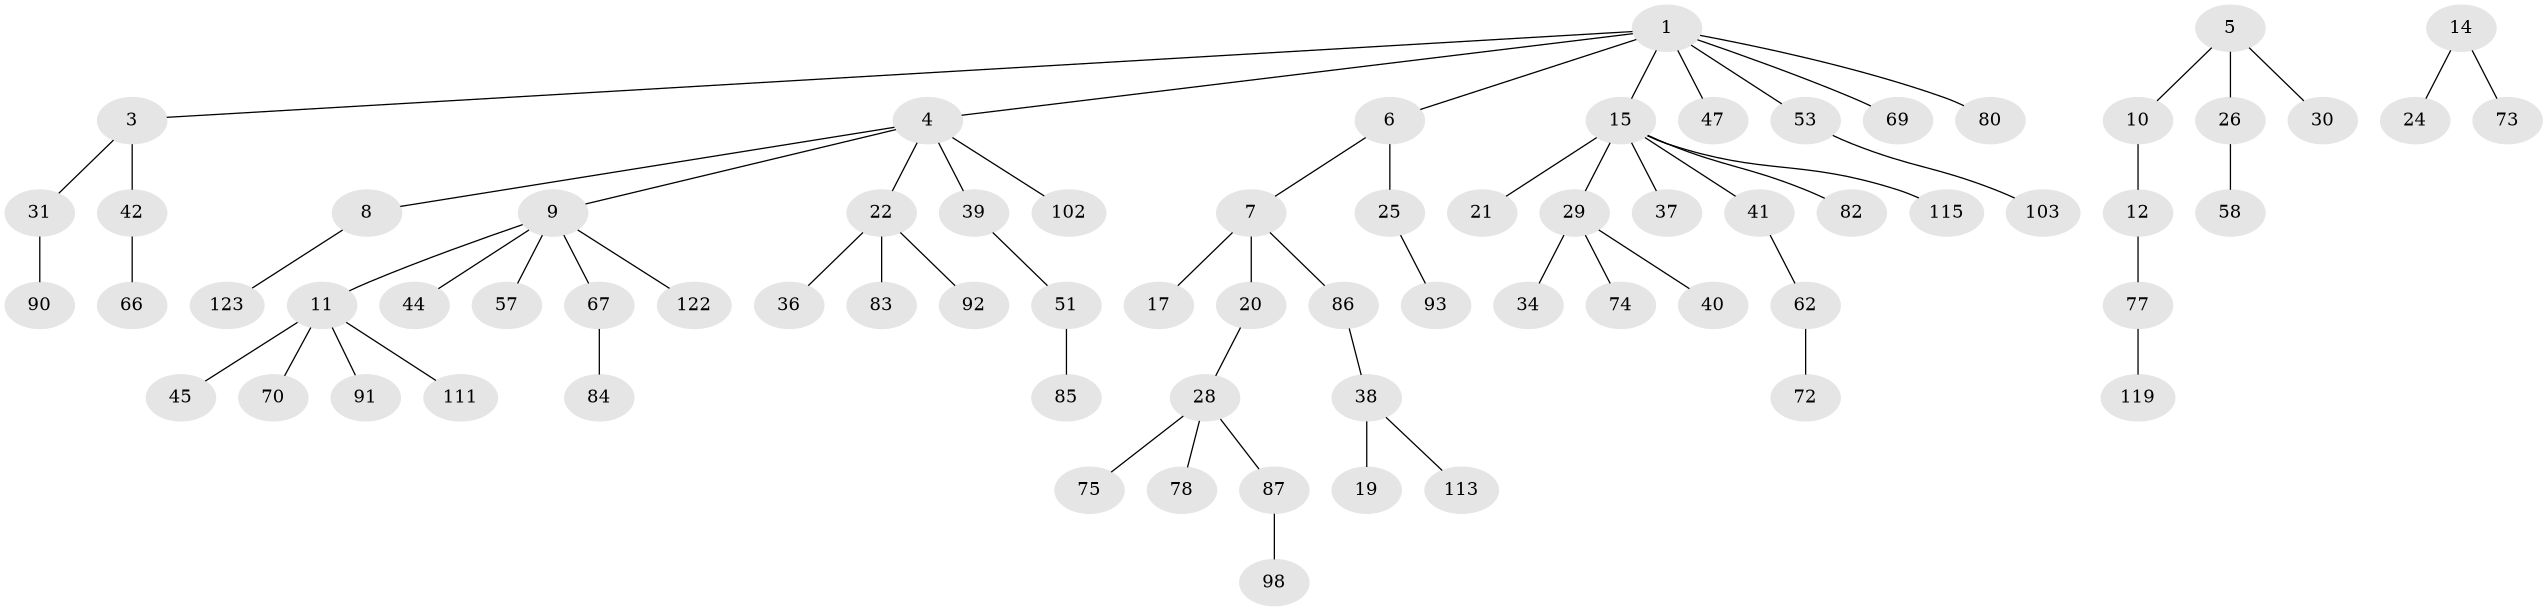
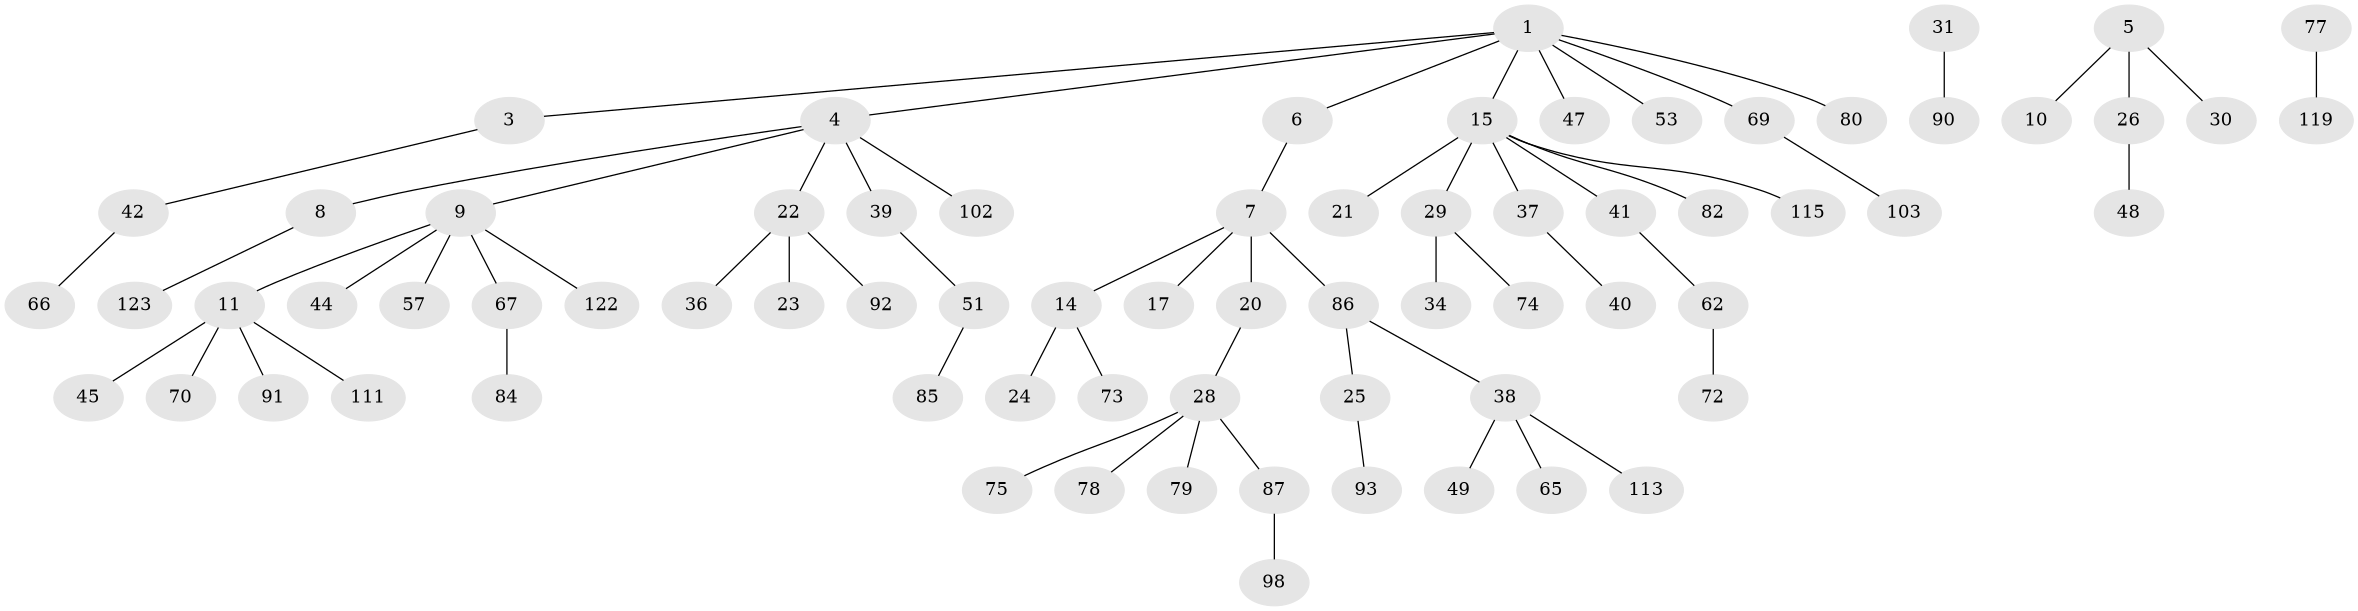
(86, 167) -> none
(1390, 167) -> (1349, 351)
(1924, 167) -> (1832, 167)
(2138, 213) -> none
(2230, 213) -> (2129, 213)
none -> (1159, 259)
(1644, 259) -> (1575, 259)
(882, 305) -> (789, 305)
none -> (1182, 490)
(1367, 490) -> (1459, 490)
none -> (1552, 490)
